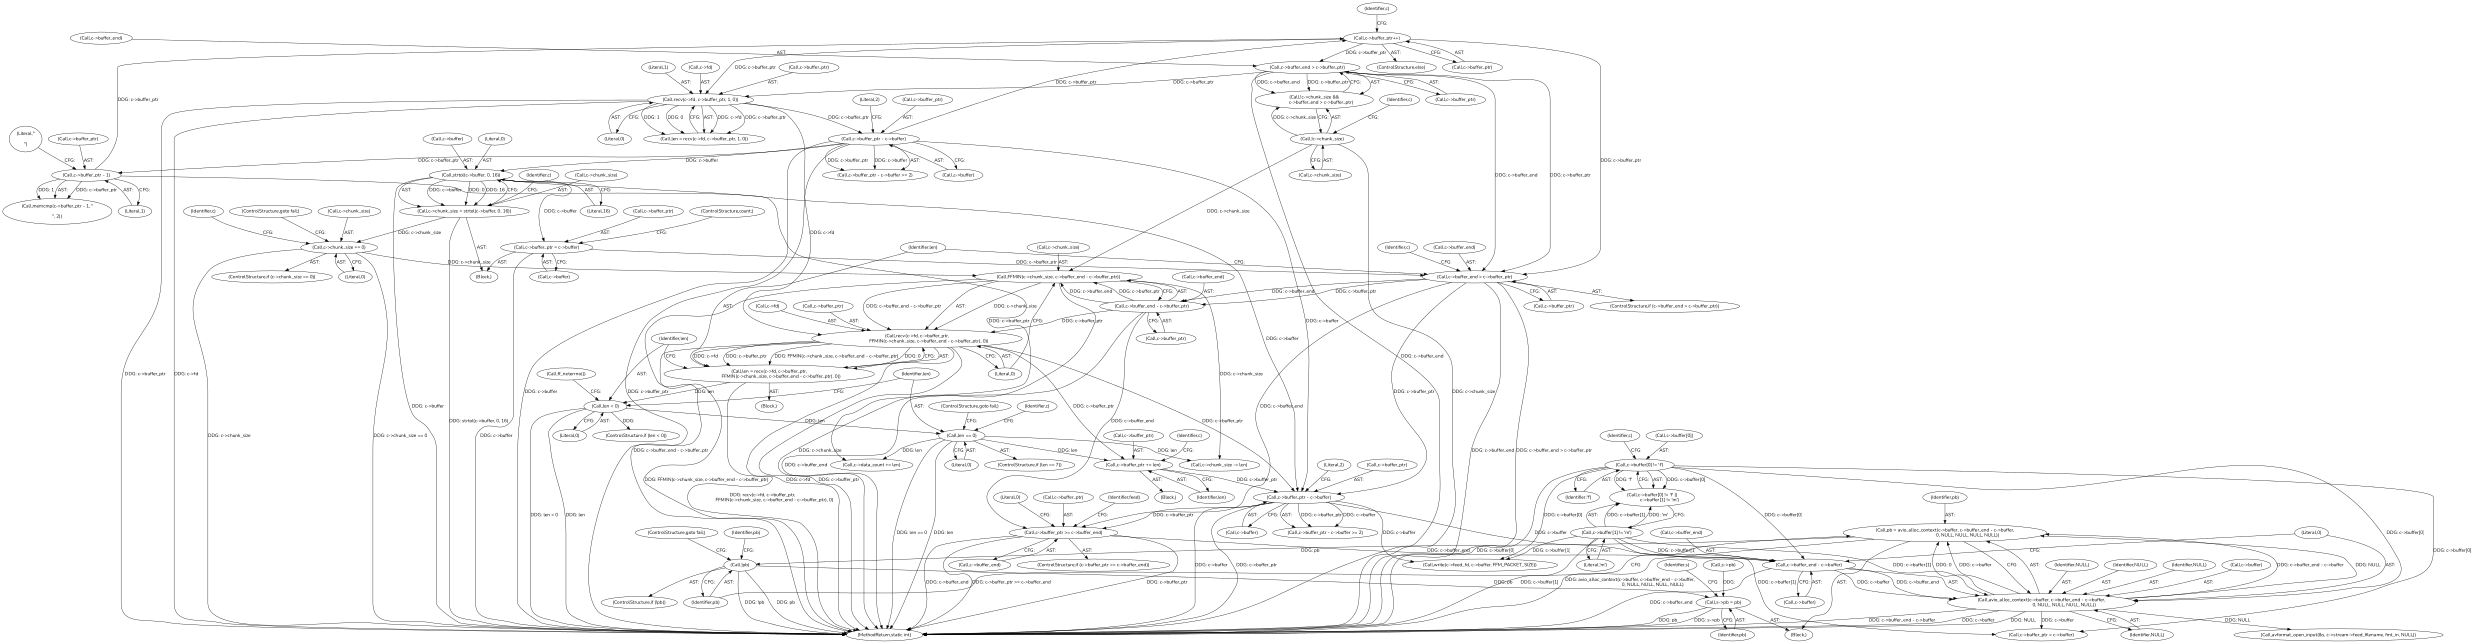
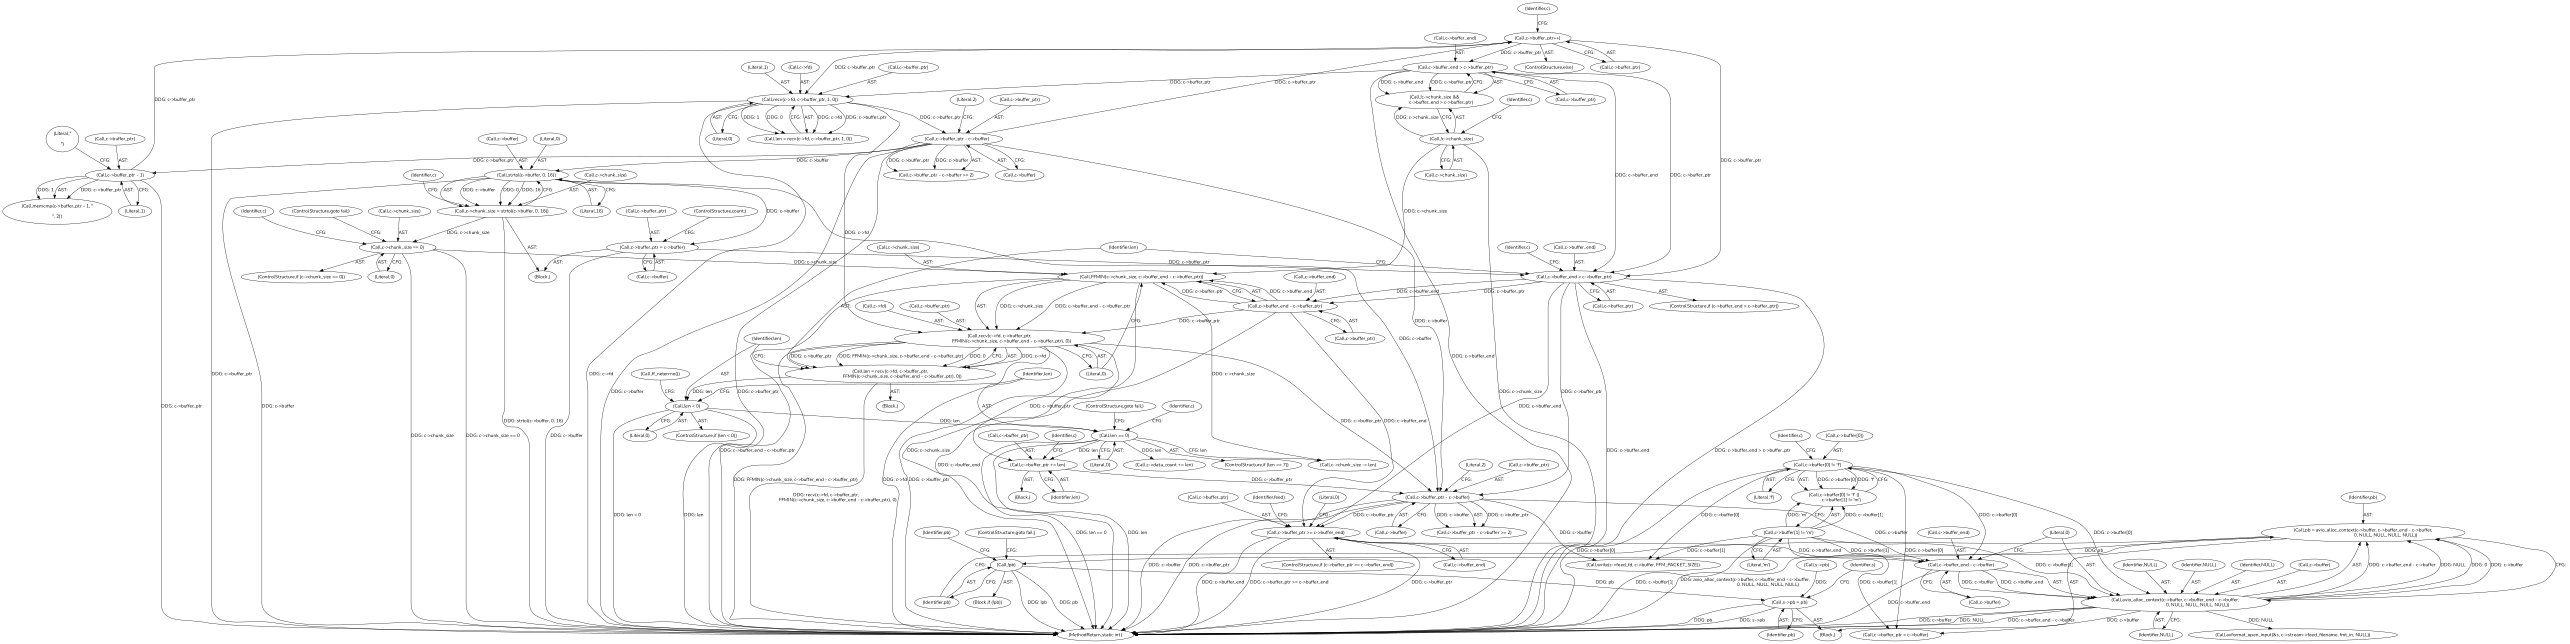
(778, 214) -> (286, 627)
(629, 421) -> (704, 421)
(1167, 450) -> (1198, 450)
(1578, 497) -> (1764, 497)
(639, 603) -> (988, 603)
